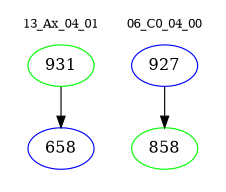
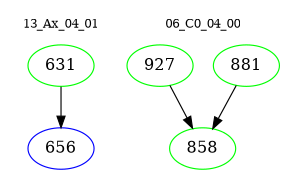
(61, 66) -> (61, 66)
(165, 66) -> (160, 66)
none -> (246, 66)
(61, 149) -> (61, 149)
